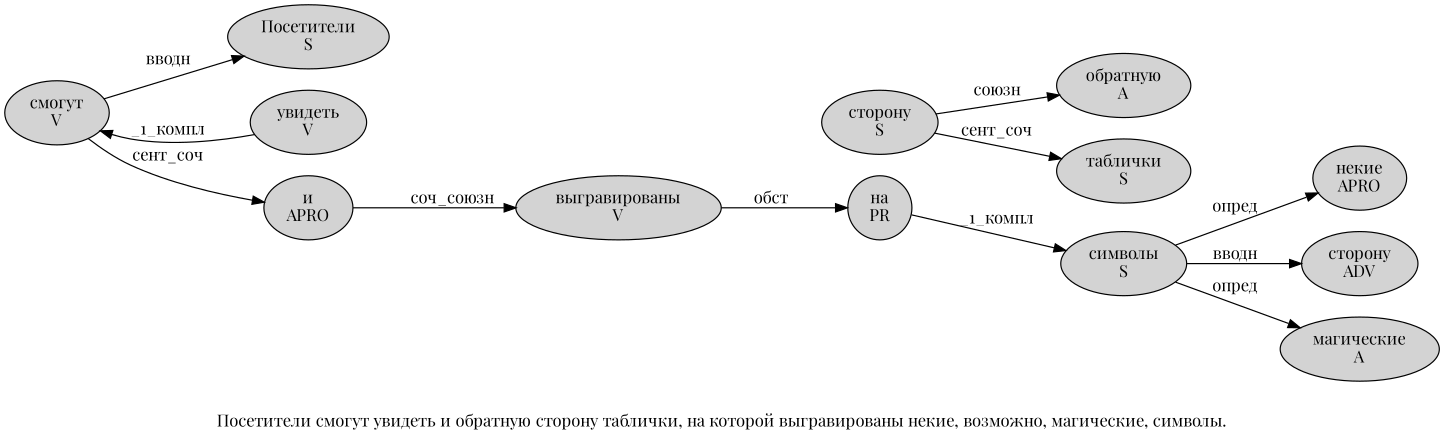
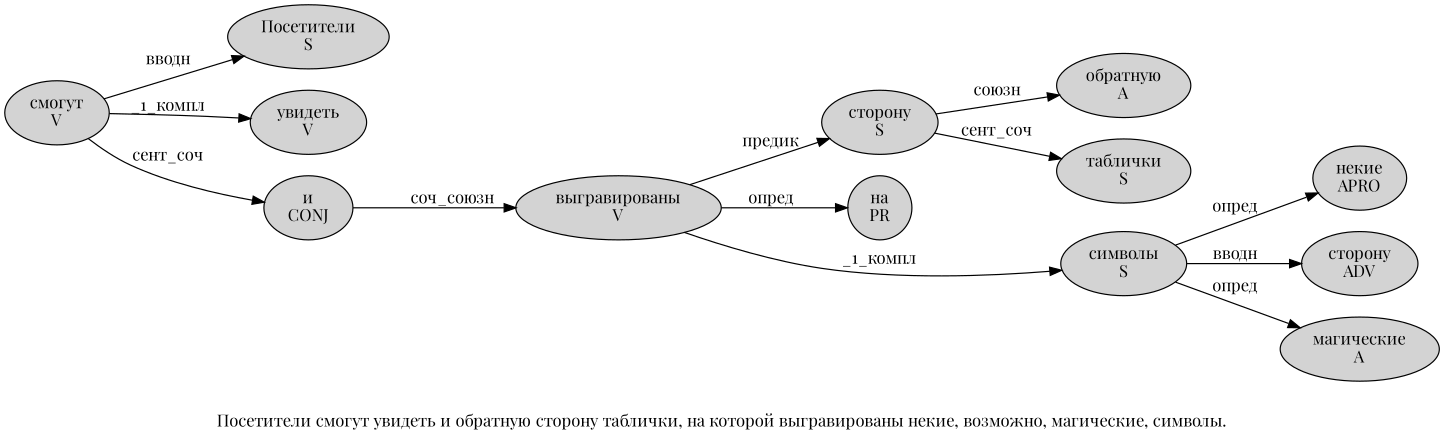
(183, 142) -> (174, 115)
none -> (754, 164)
(771, 199) -> (771, 199)
(308, 208) -> (308, 208)
(983, 231) -> (865, 273)
